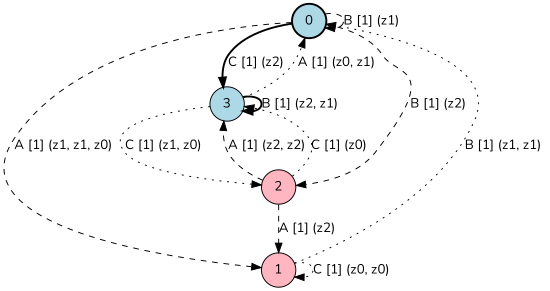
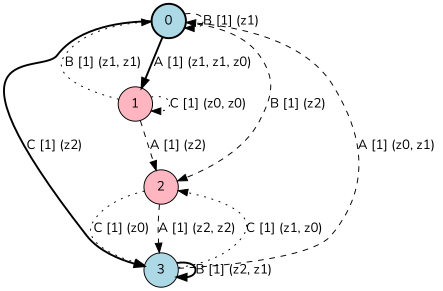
(278, 79) -> (358, 163)
(14, 139) -> (154, 58)
(279, 224) -> (147, 141)
